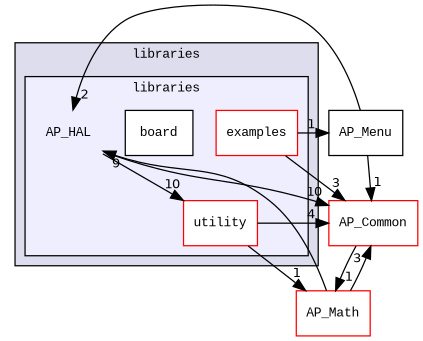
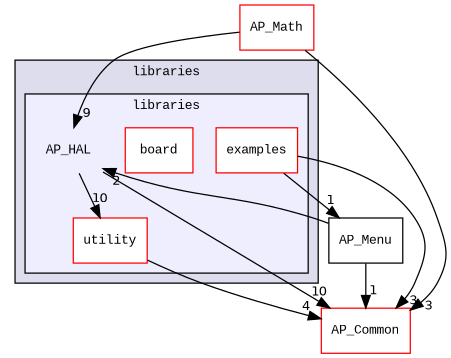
(159, 133) -> (159, 150)
(348, 262) -> none
(284, 274) -> none
